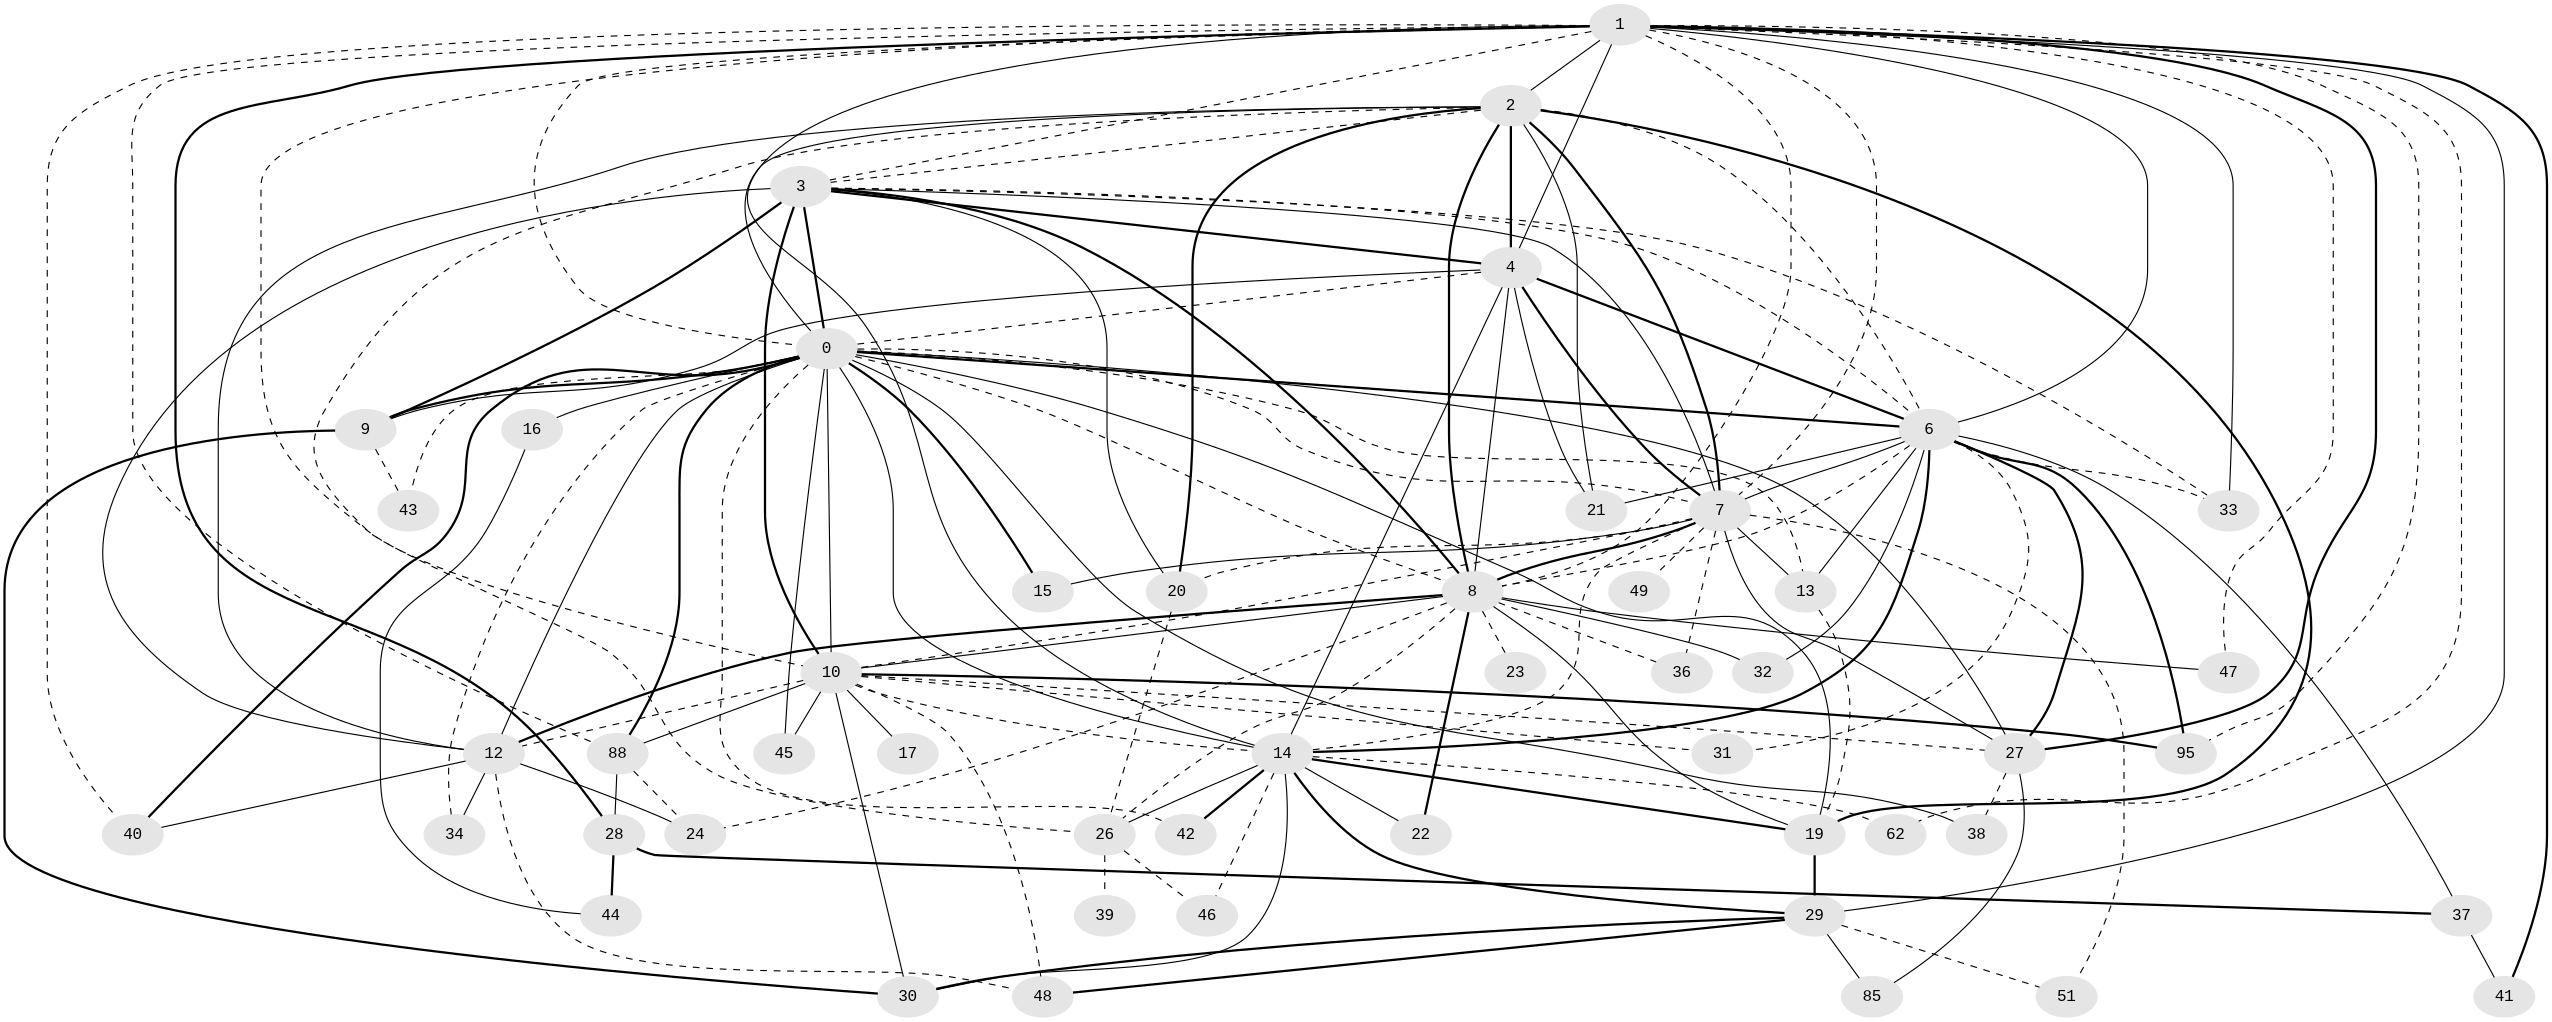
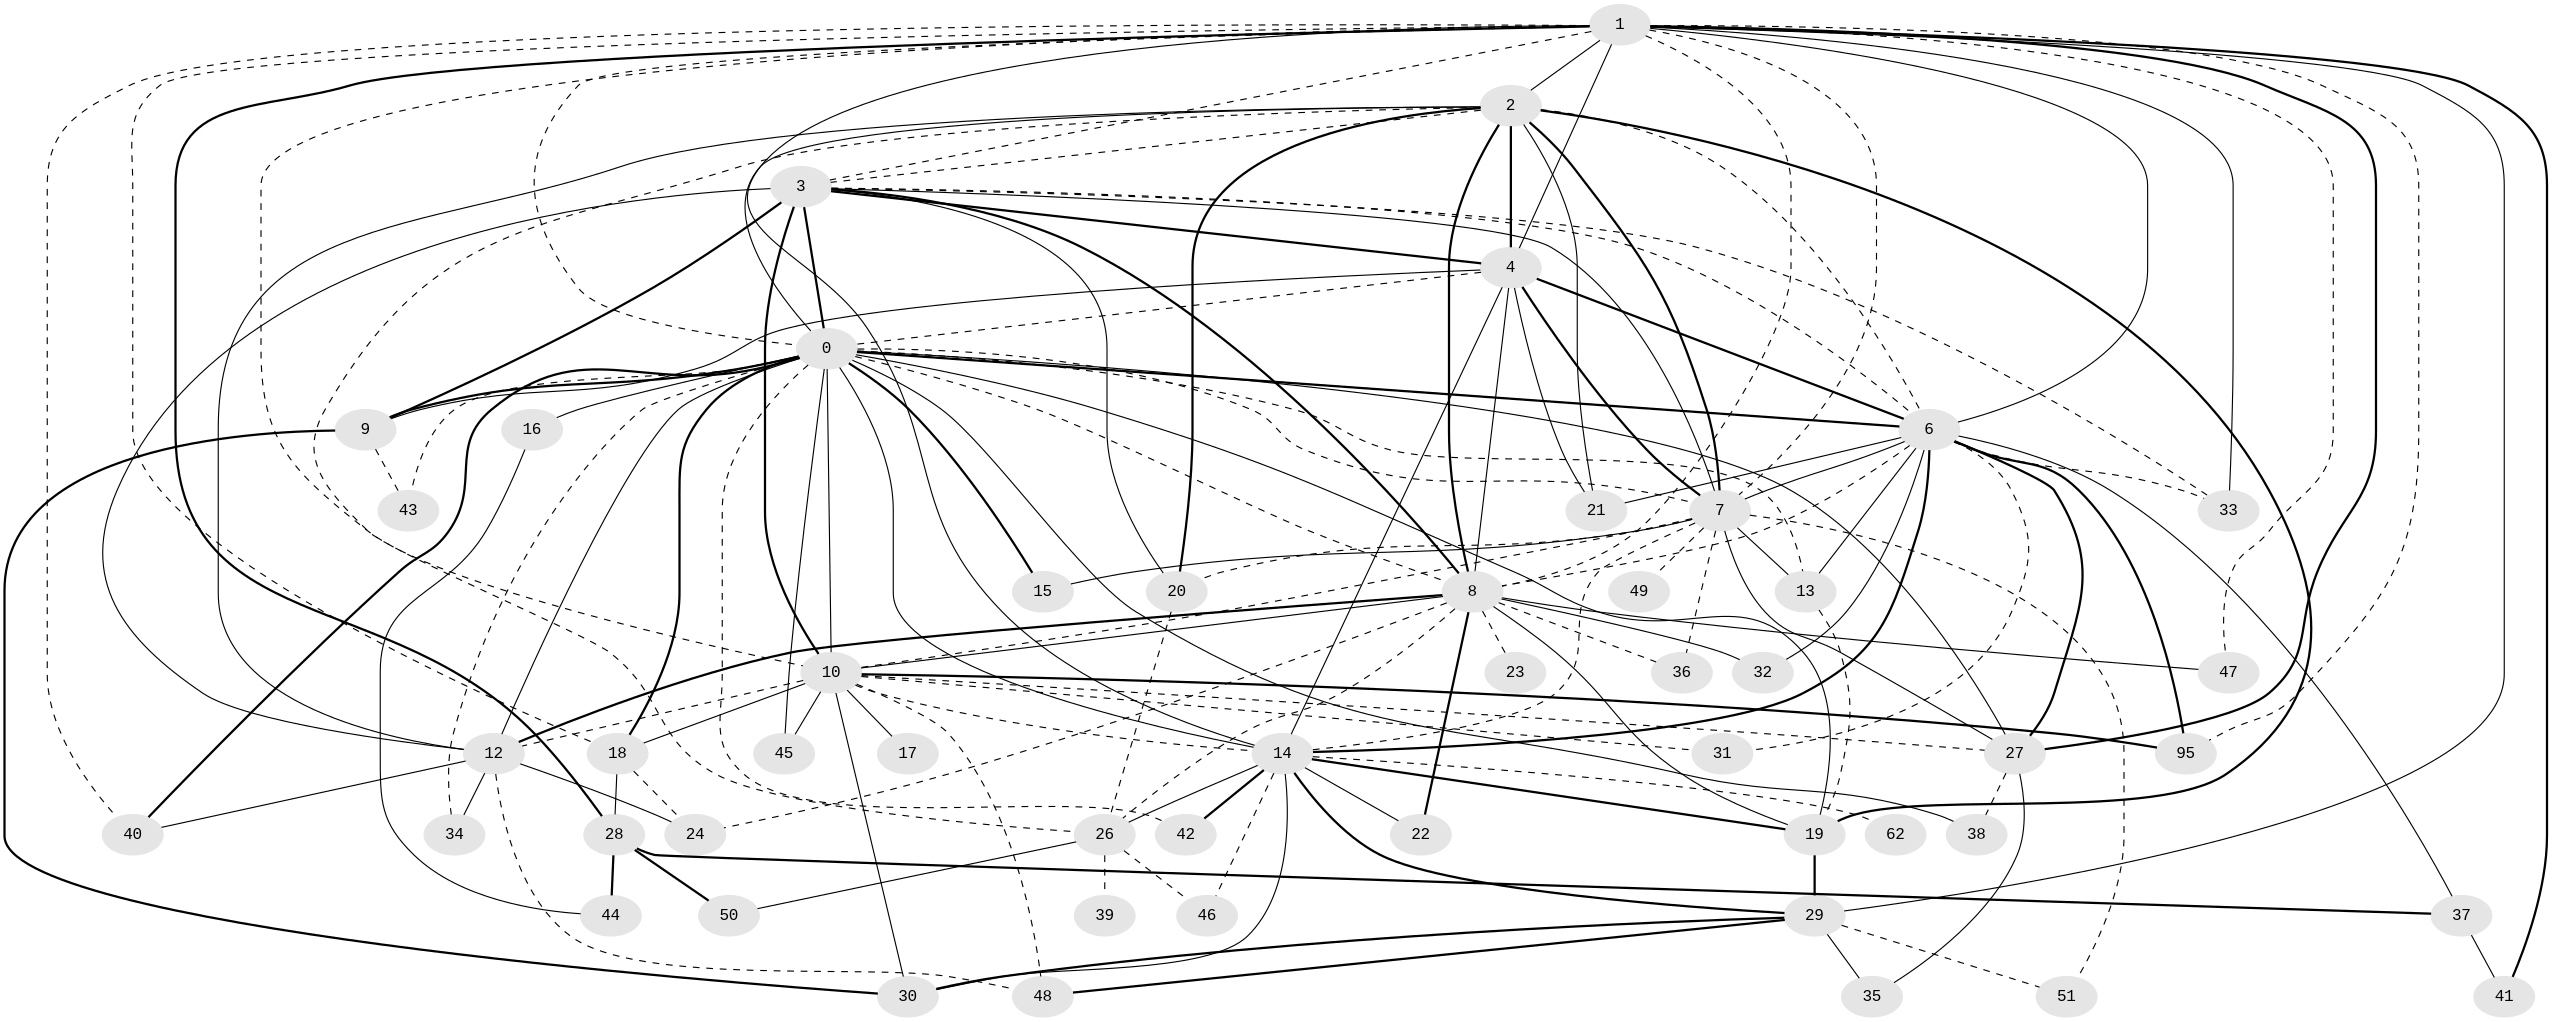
(2462, 276) -> none
(1586, 553) -> none
(618, 754) -> (618, 754)
none -> (729, 916)
(1872, 997) -> (1872, 997)
